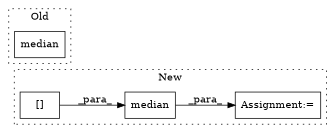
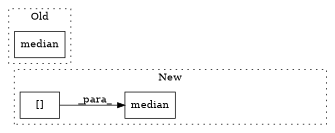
(278, 105) -> none
